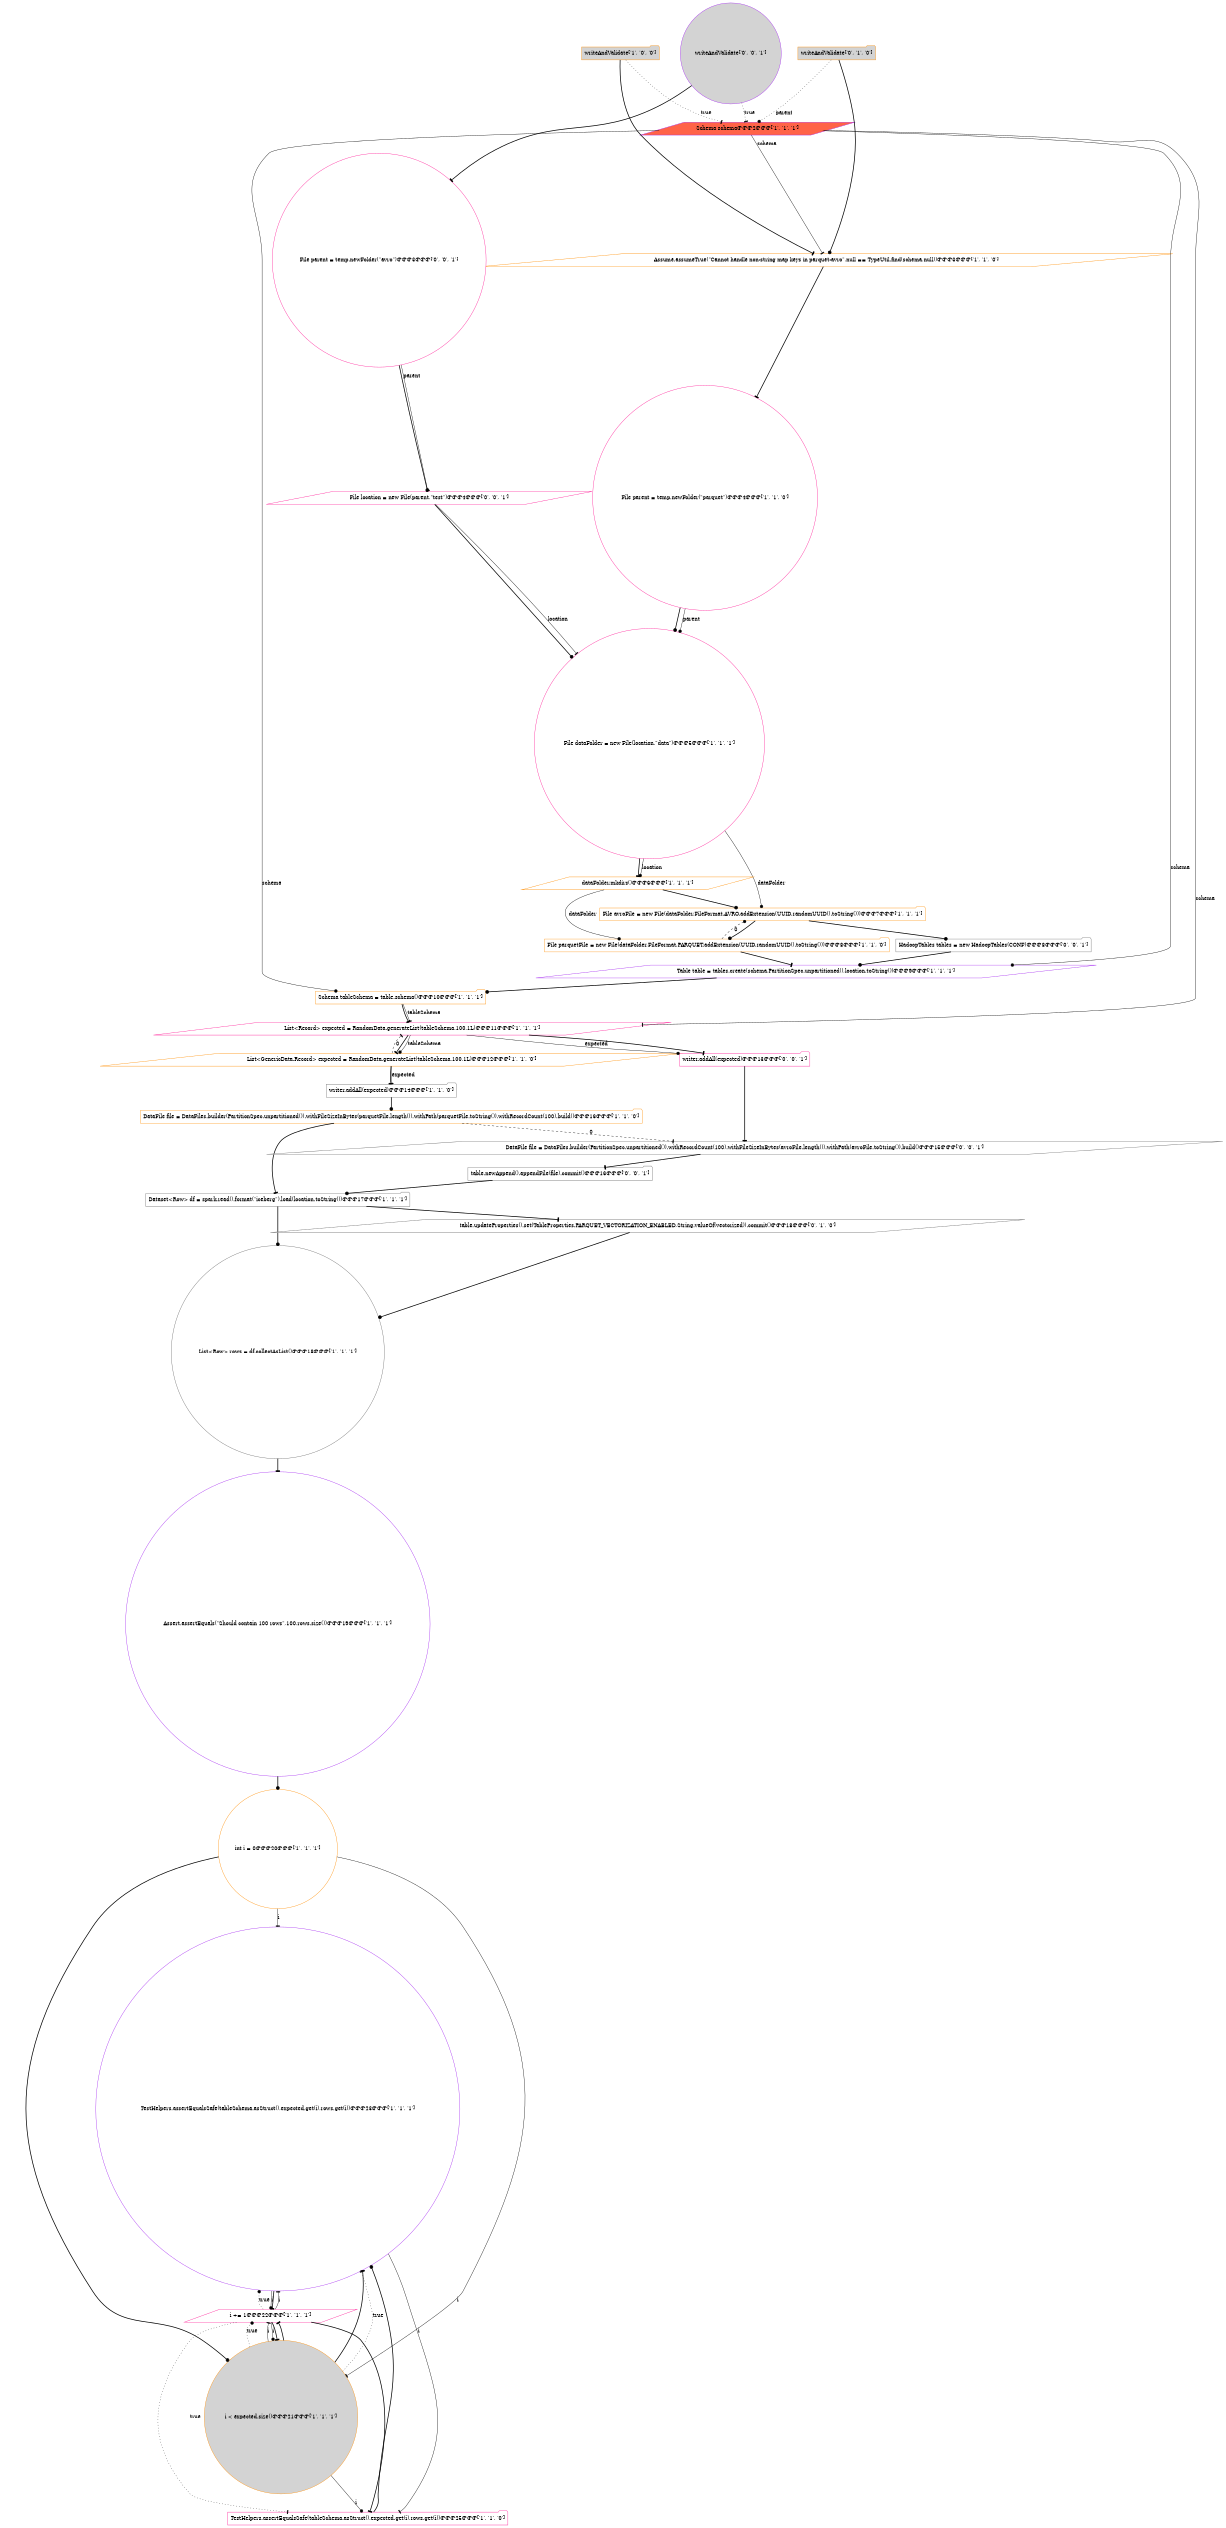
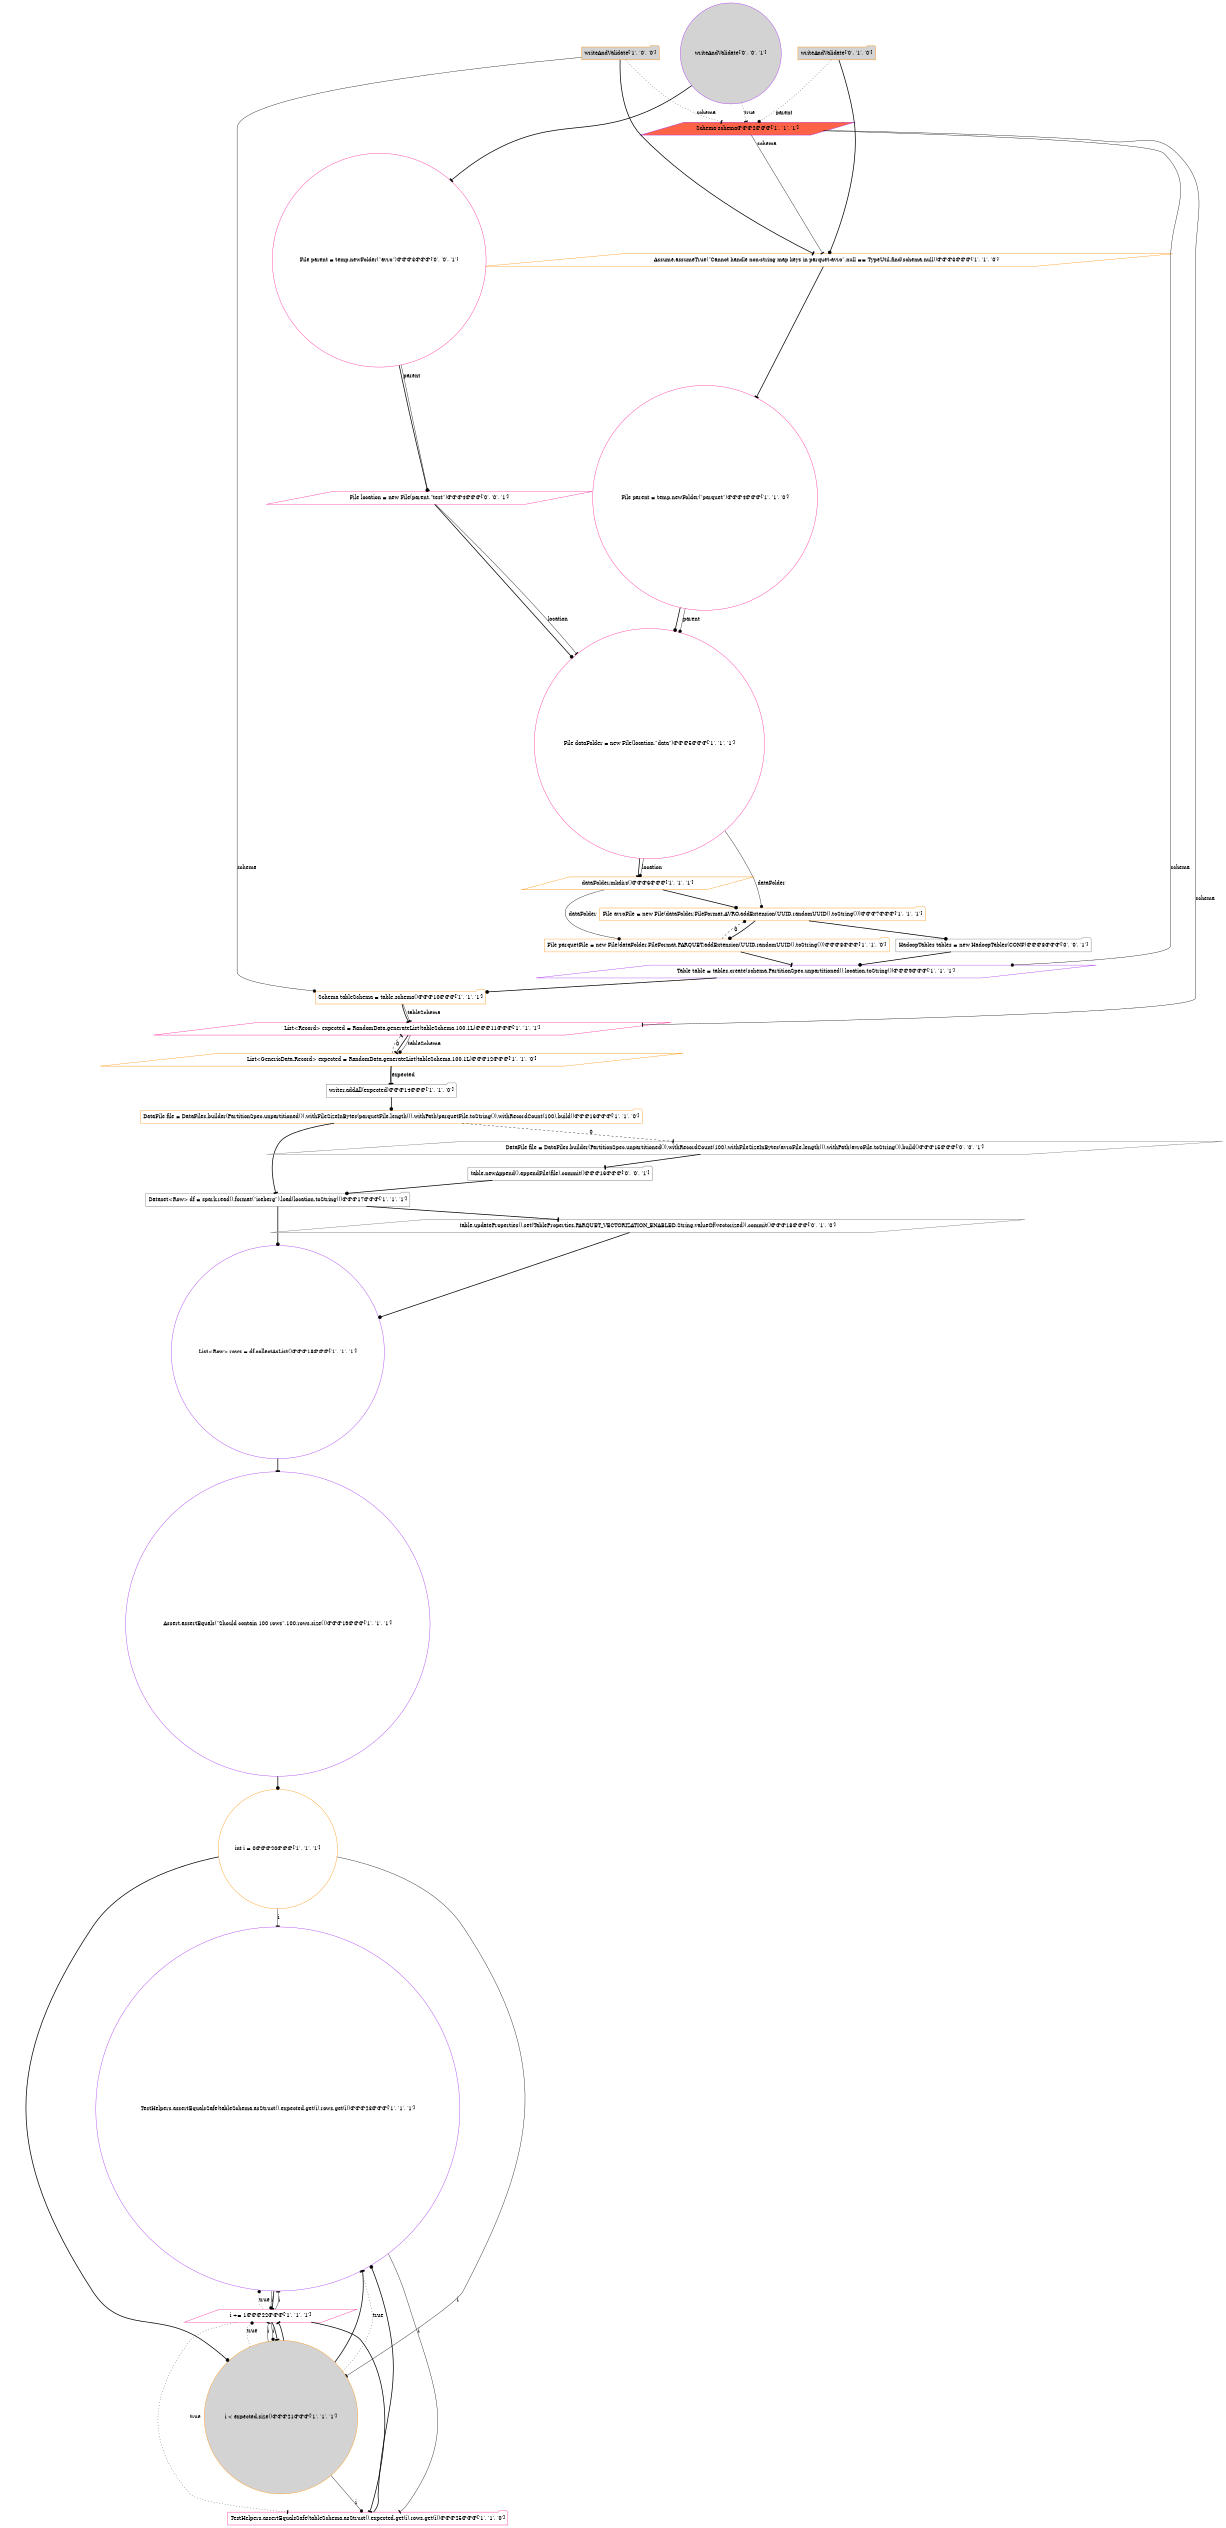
(706, 113) -> (706, 113)
(262, 402) -> (237, 412)
(745, 1060) -> none
(278, 1352) -> (278, 1352)
